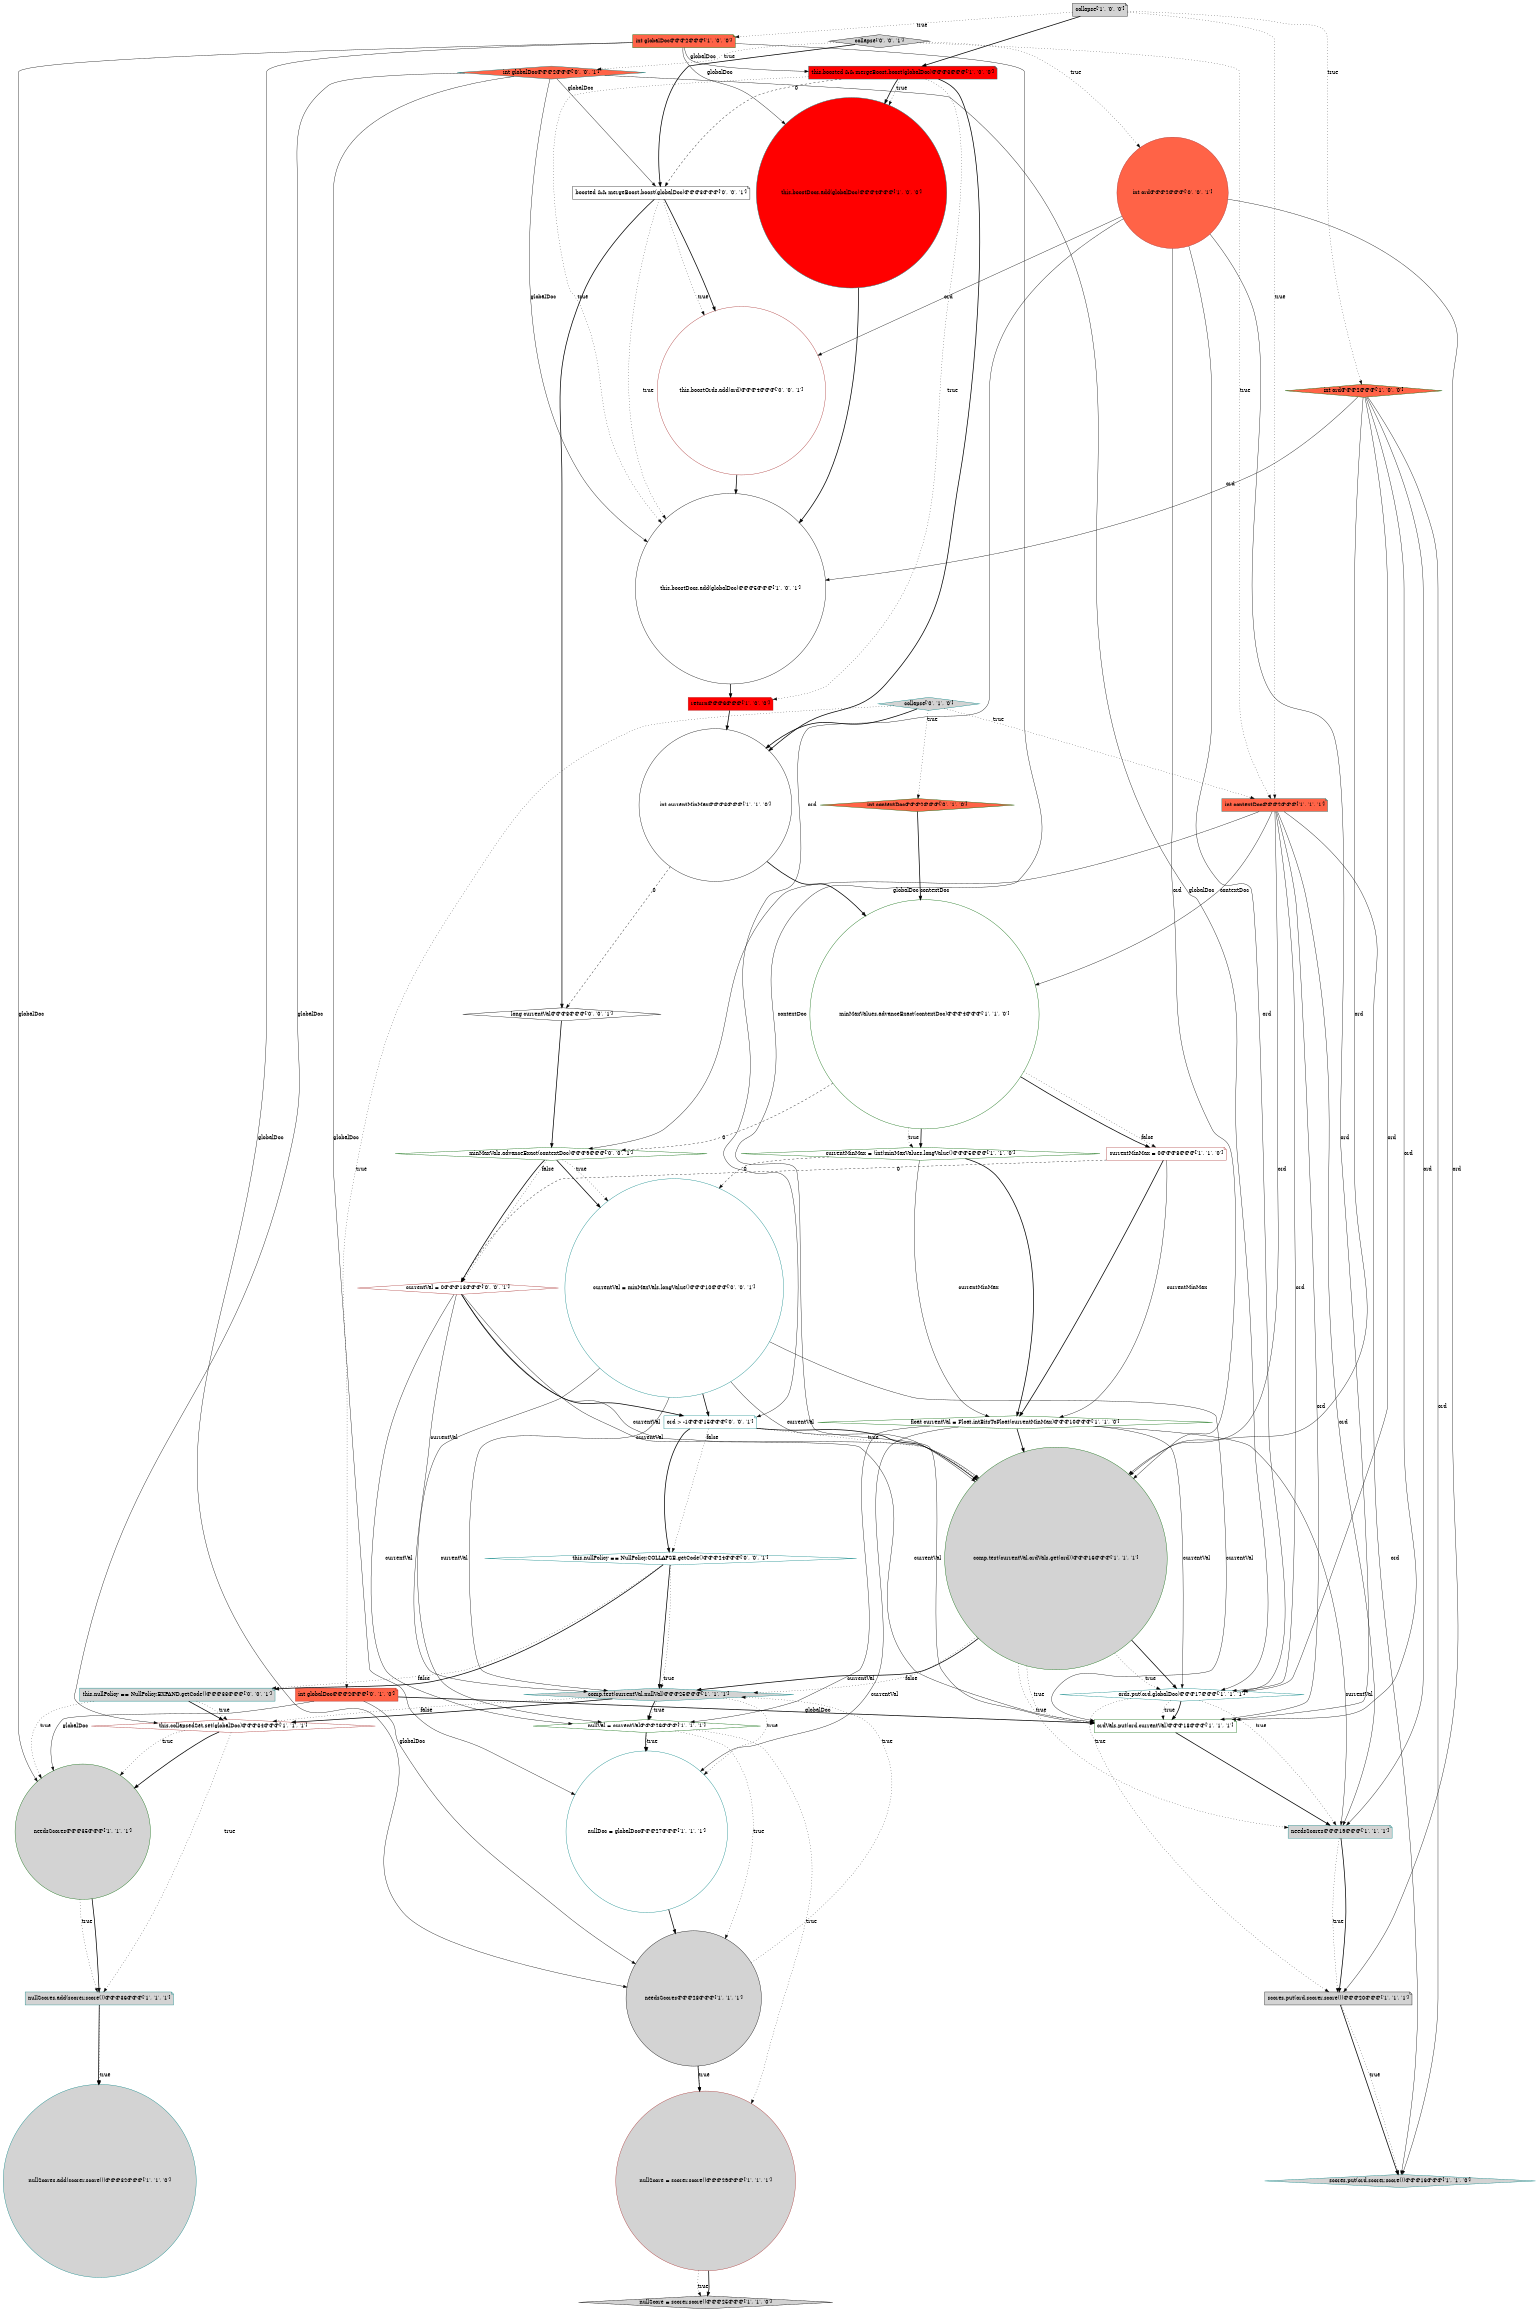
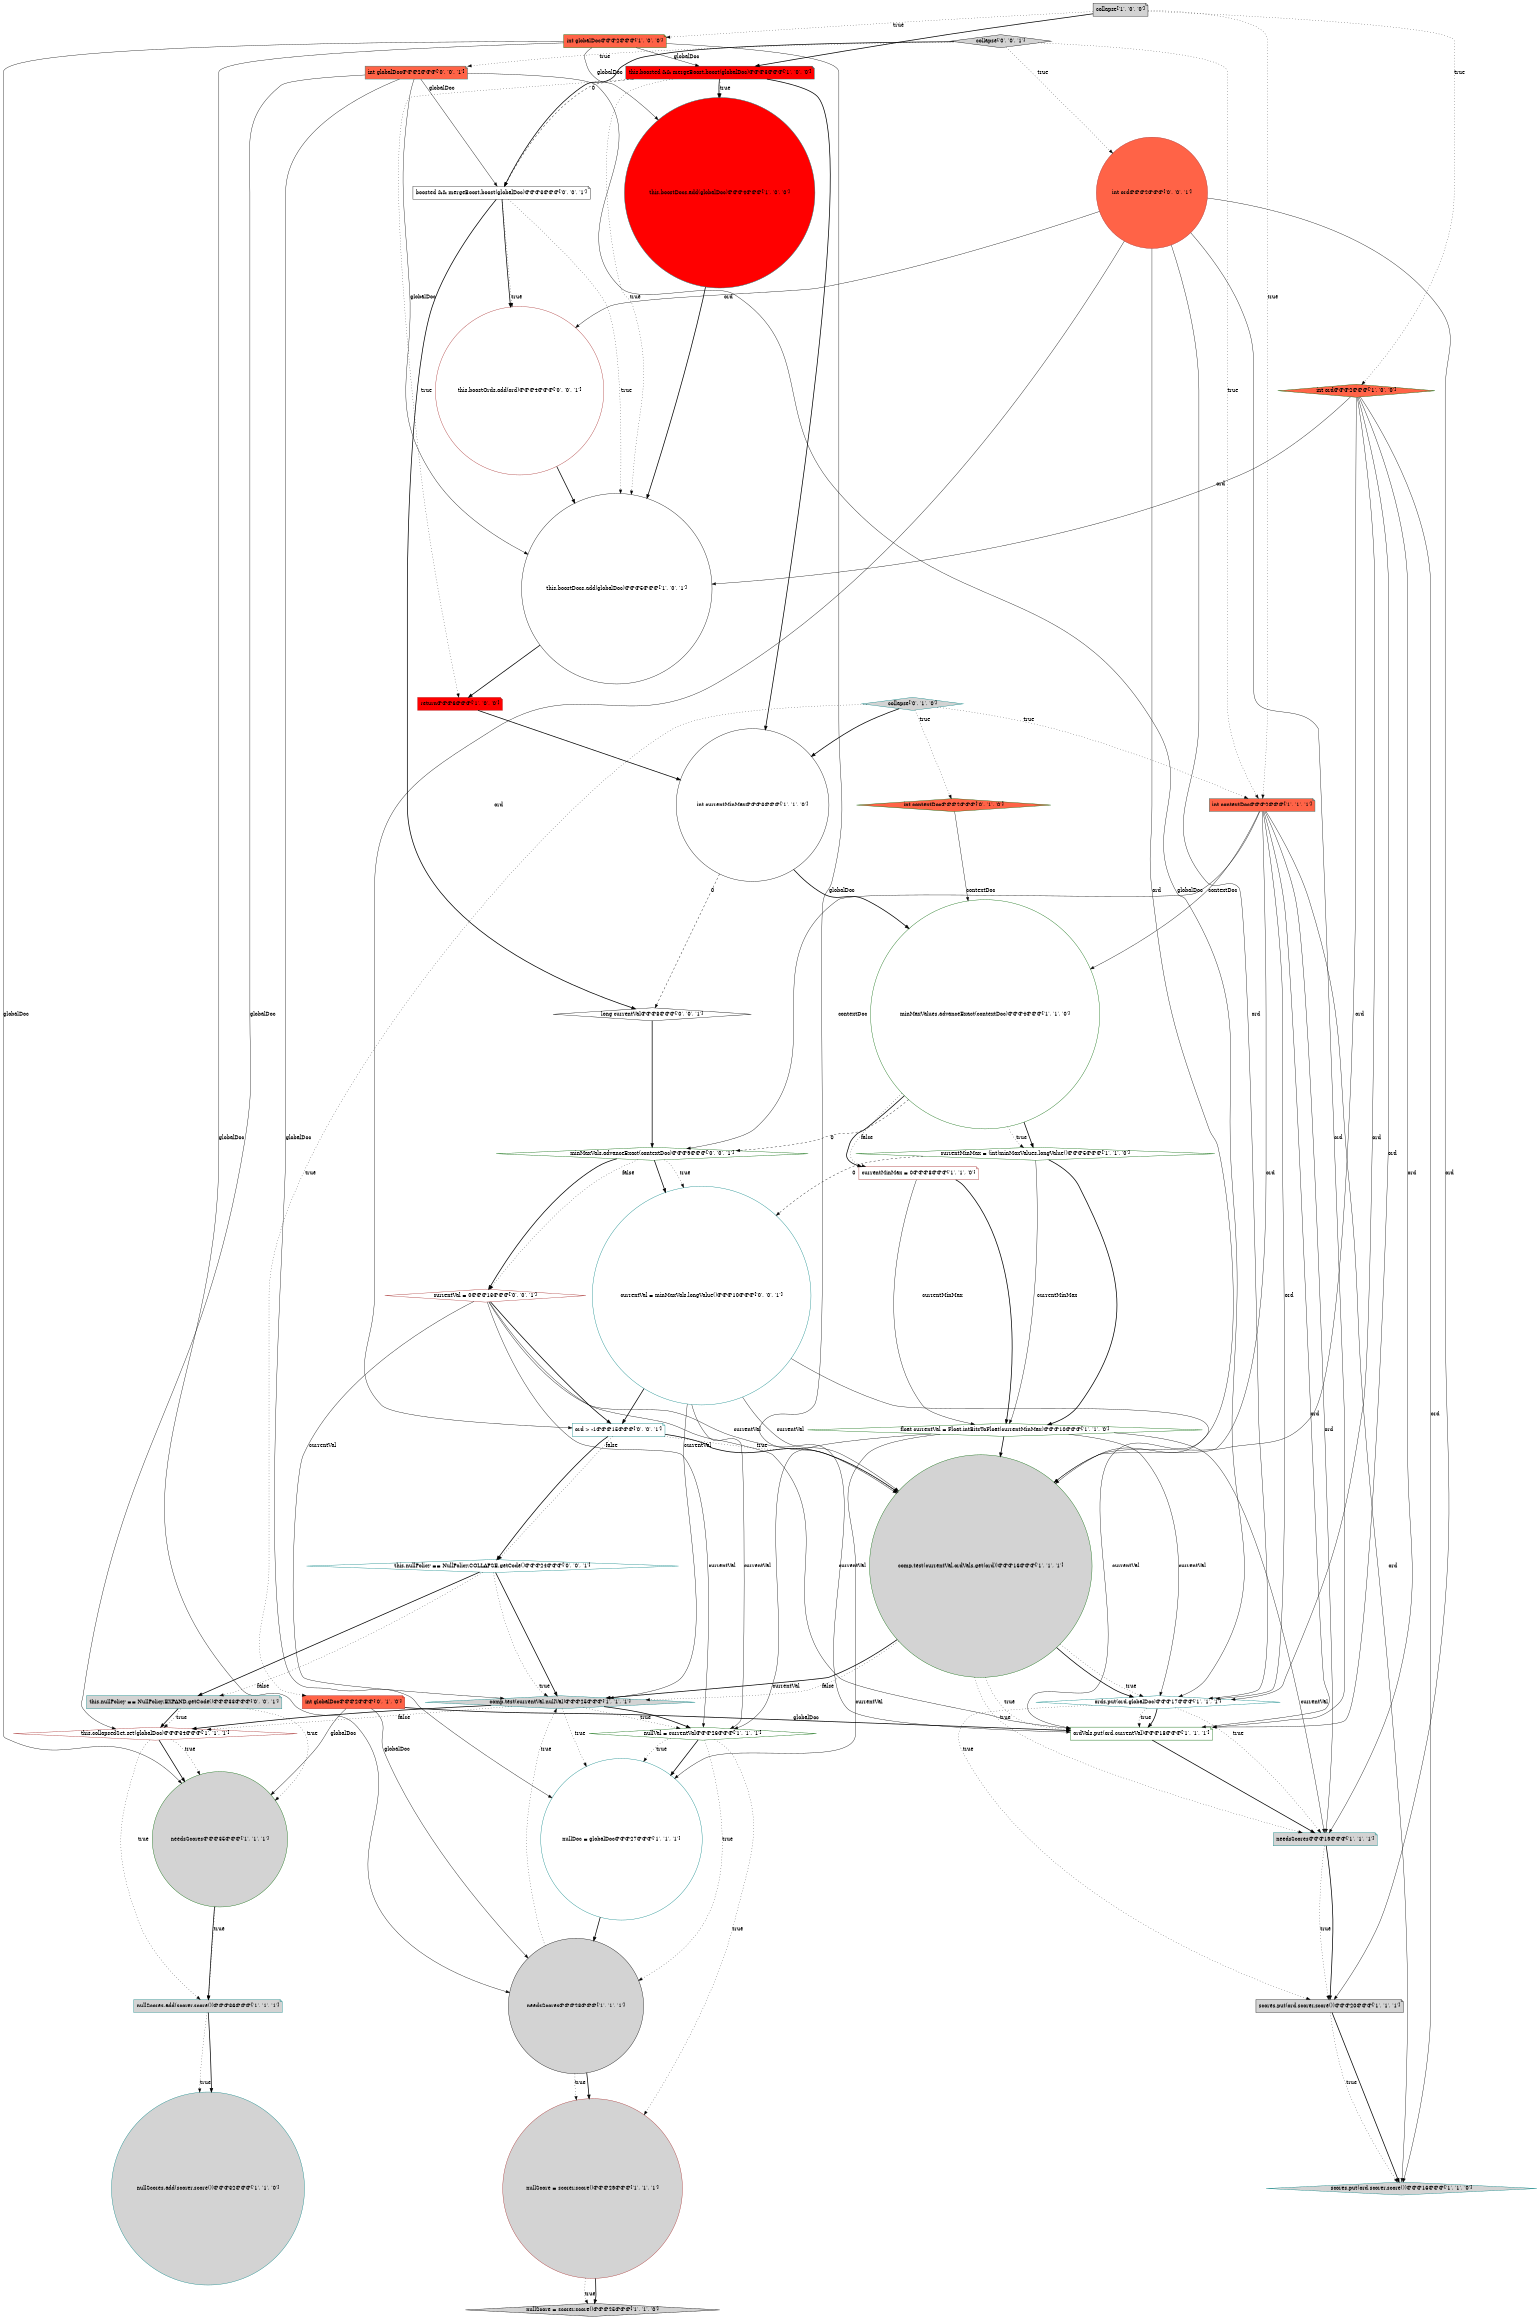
(551, 73) -> (416, 73)
(919, 854) -> (961, 854)
(780, 1171) -> none
